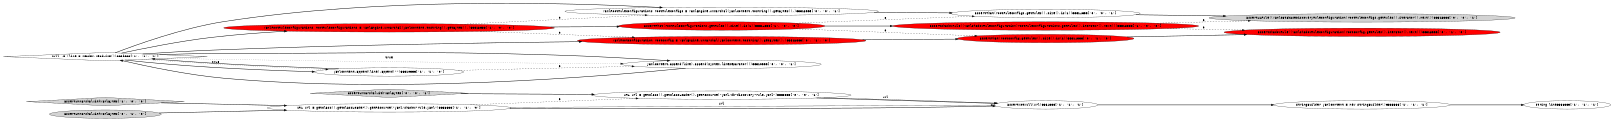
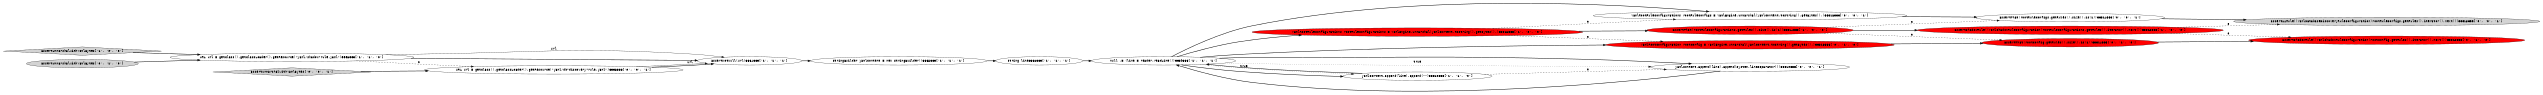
(105, 57) -> (1164, 61)
none -> (1086, 61)
